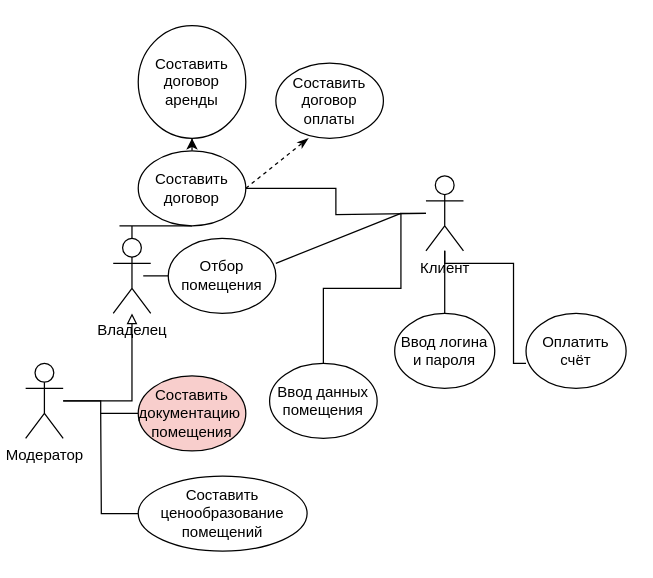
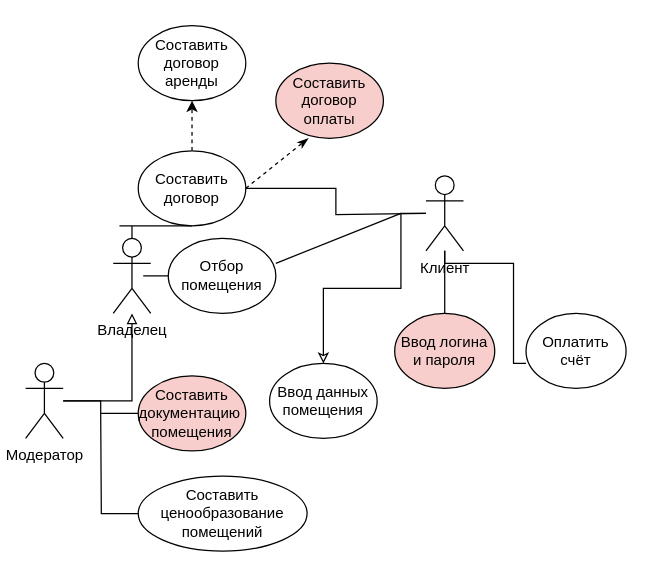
(192, 82) -> (192, 63)
(329, 101) -> (329, 101)
(444, 351) -> (444, 351)
(323, 357) -> (323, 353)
